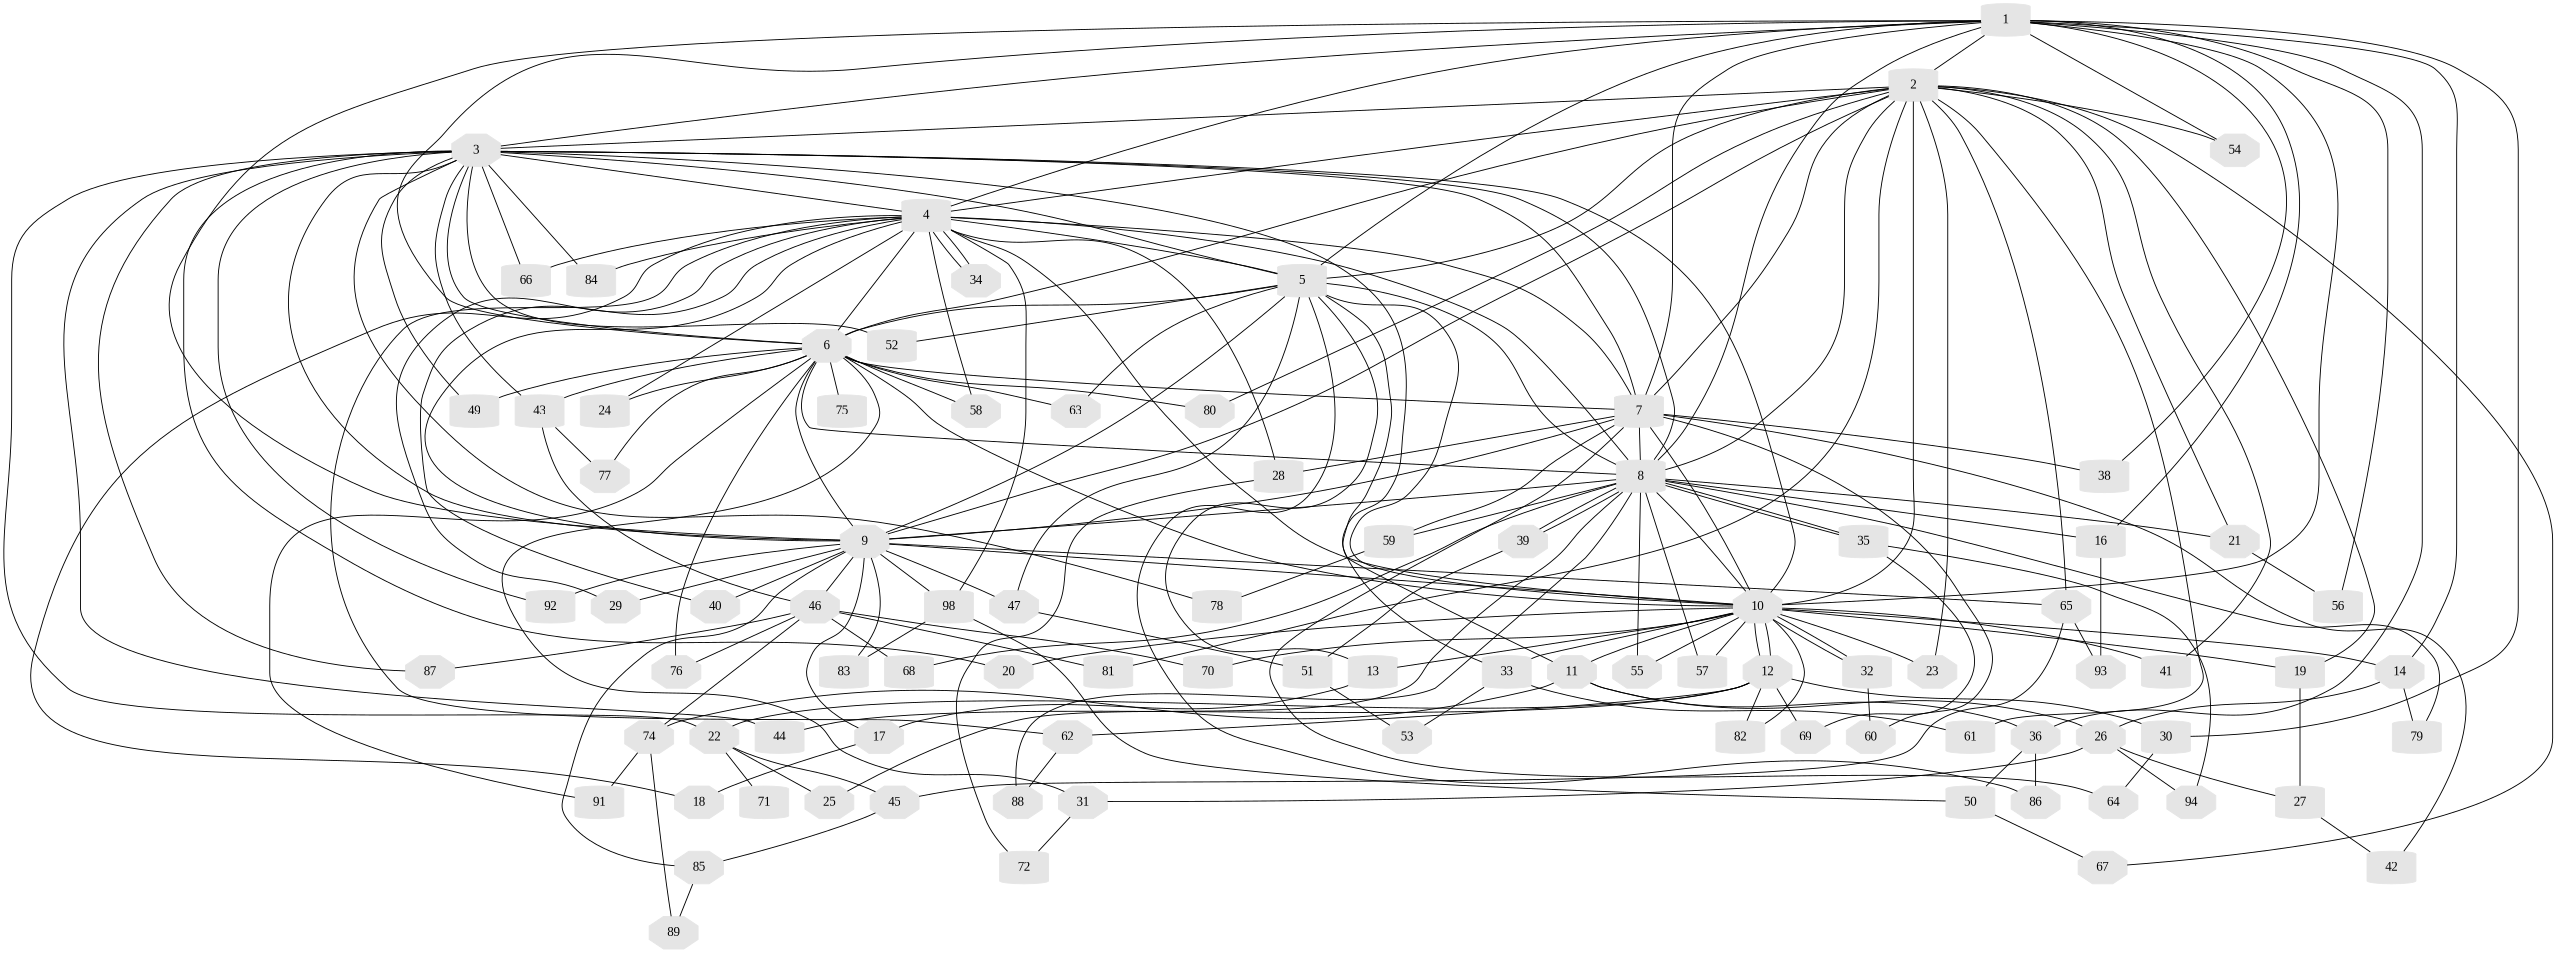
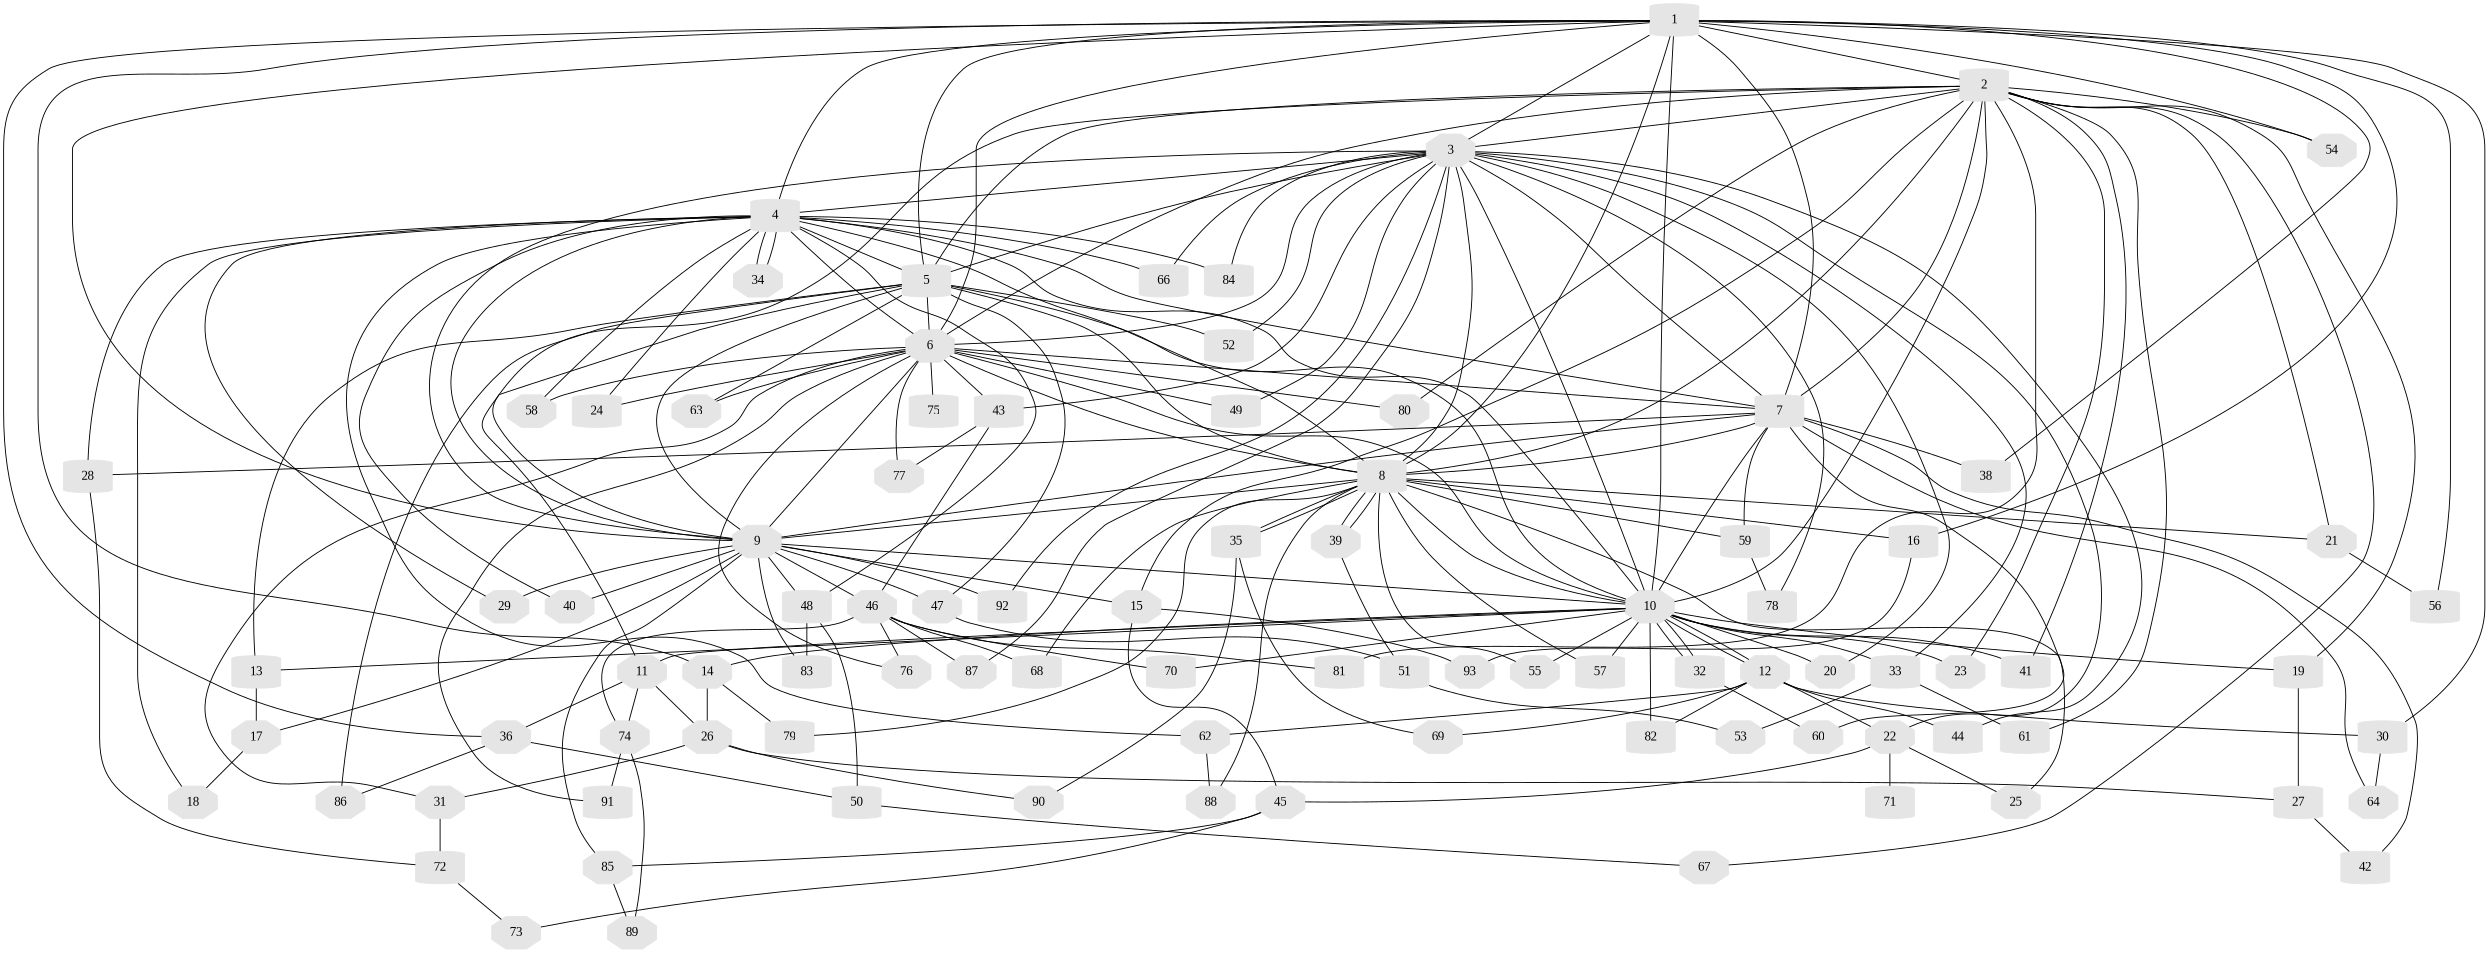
(1419, 147) -> none
(949, 607) -> (807, 607)
(2066, 607) -> (1136, 607)
(2191, 802) -> (1039, 802)
none -> (516, 933)
